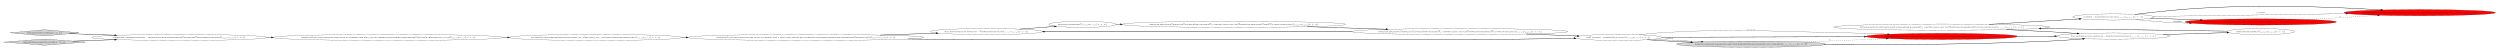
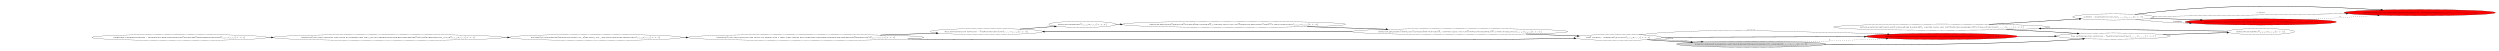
(44, 33) -> none
(44, 42) -> none
